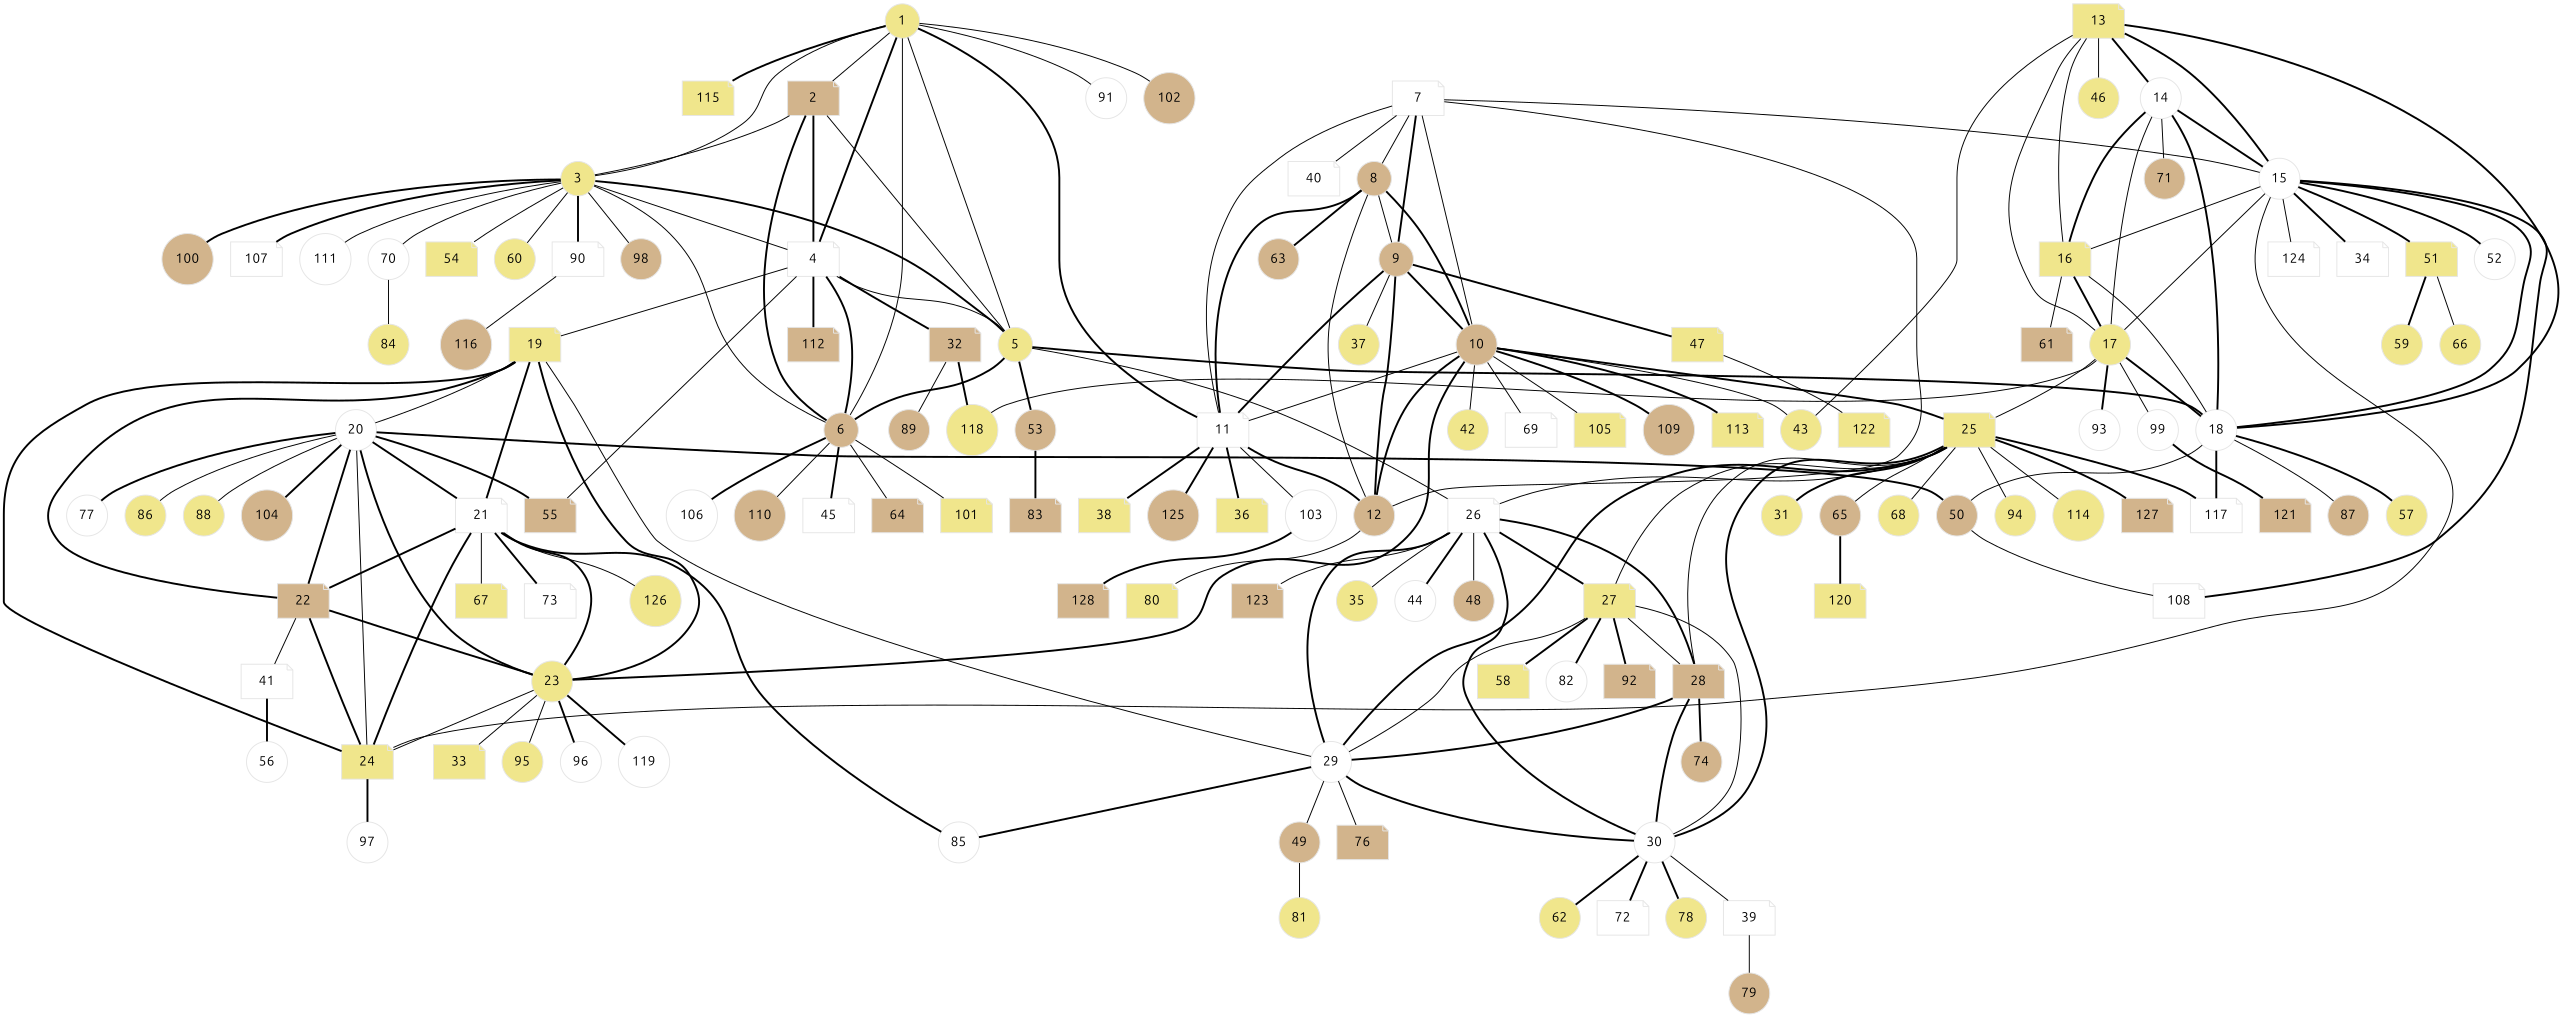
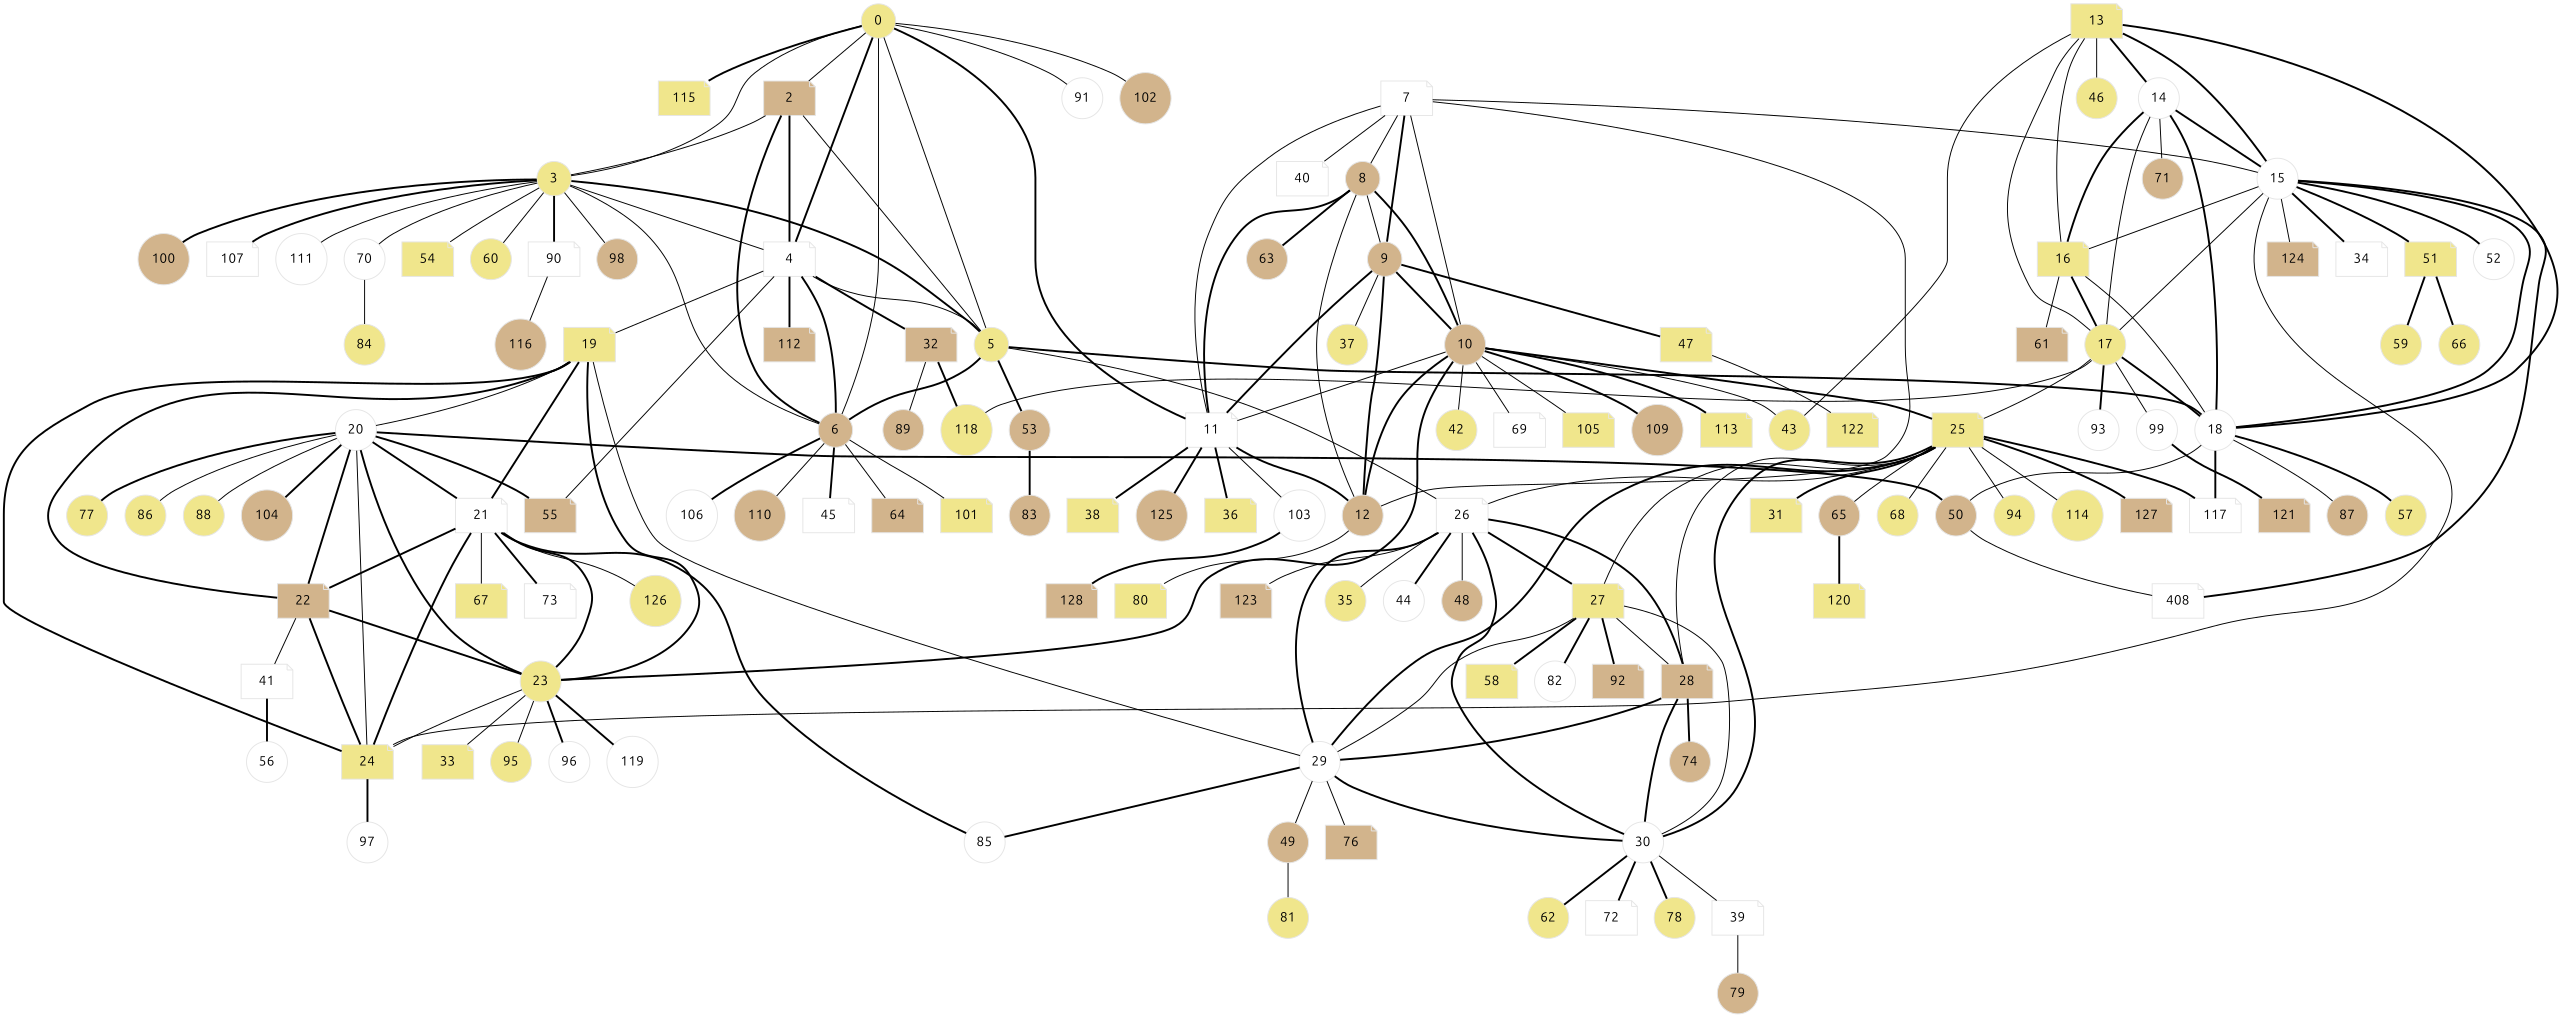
(902, 21) -> (878, 21)
(2294, 259) -> (2293, 259)
(2446, 301) -> (2445, 301)
(87, 515) -> (87, 515)
(1035, 515) -> (1030, 515)
(1782, 515) -> (1776, 515)
(2179, 601) -> (2178, 601)
